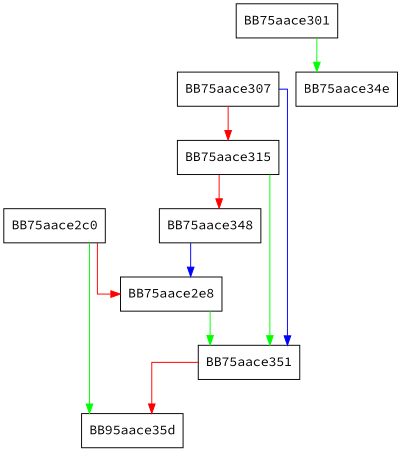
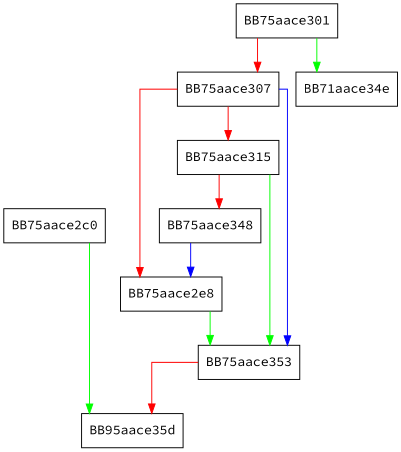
none -> (258, 50)
(347, 89) -> (347, 89)
(97, 275) -> (140, 160)
(249, 362) -> (249, 362)
